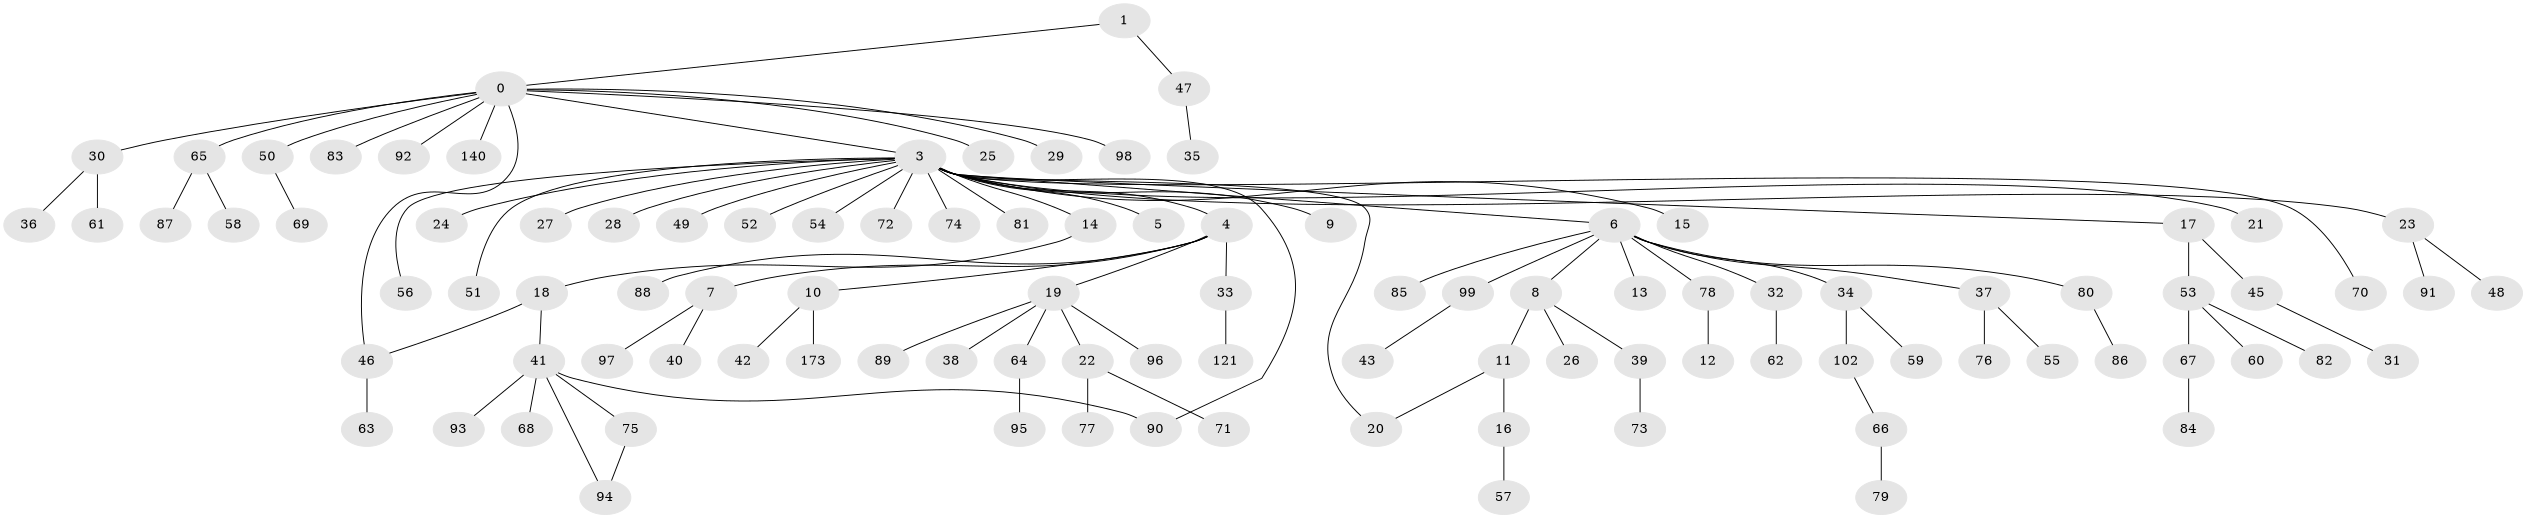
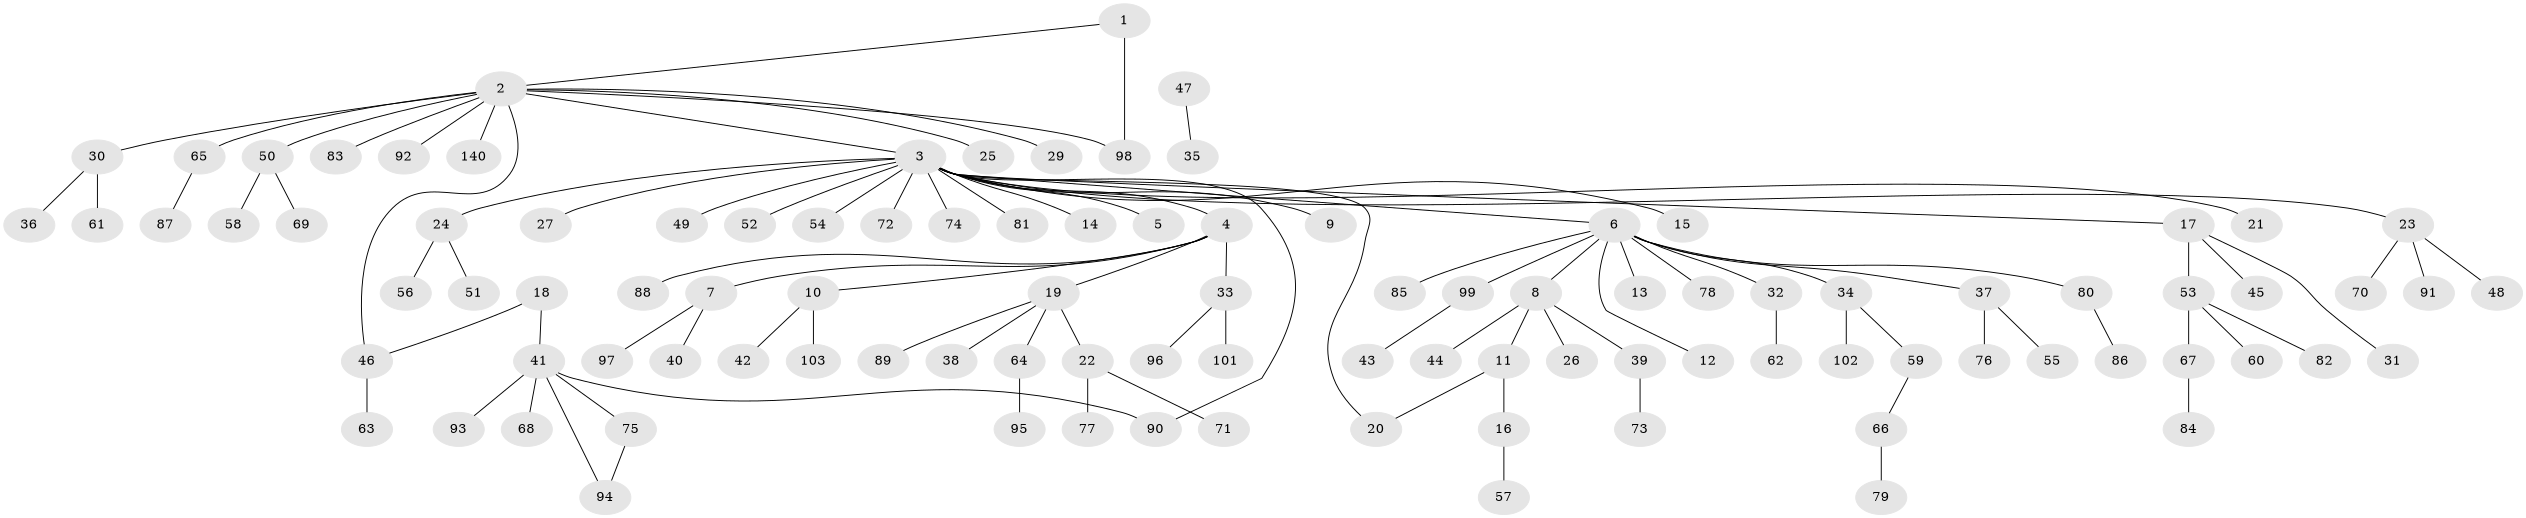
(1154, 55) -> (1125, 89)
(501, 89) -> (501, 89)
(661, 170) -> (458, 259)
(599, 173) -> (424, 259)
(1662, 179) -> (2384, 259)
(217, 191) -> (251, 191)
(614, 225) -> none
(806, 266) -> none
(1105, 327) -> (1191, 327)
(1708, 327) -> (1615, 315)
(2325, 327) -> (2299, 282)
(813, 361) -> (813, 361)
(1226, 361) -> (1226, 361)
none -> (1436, 361)
(1864, 395) -> (1899, 395)
